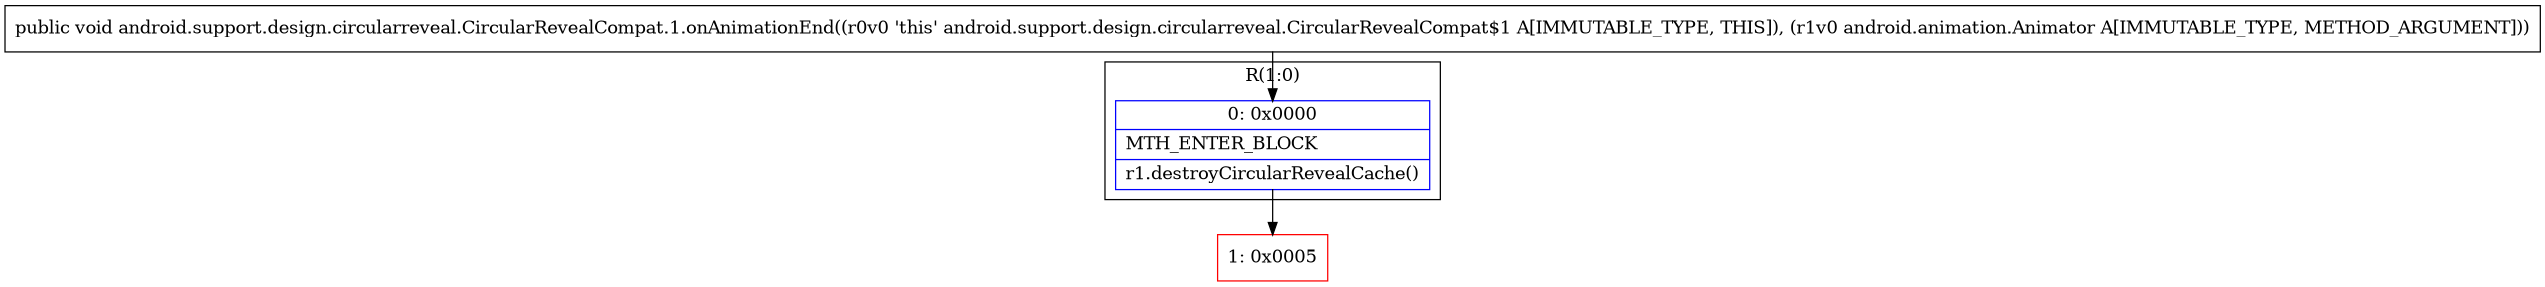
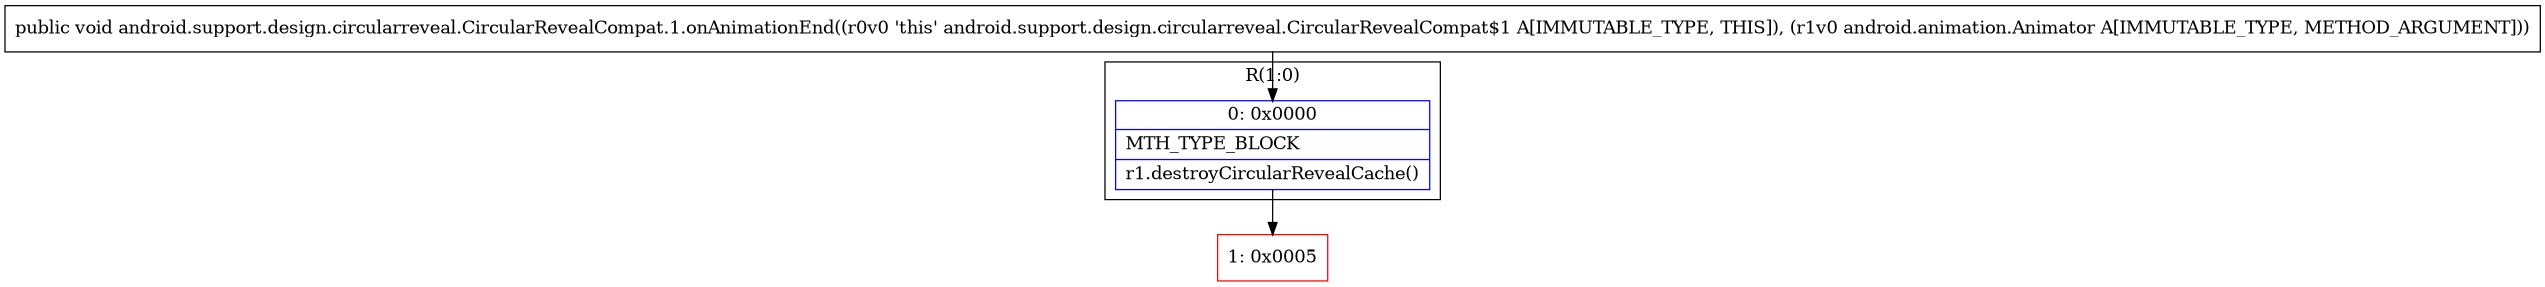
(1222, 144) -> (1213, 144)
